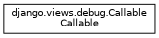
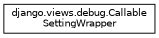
(79, 19) -> (79, 19)
